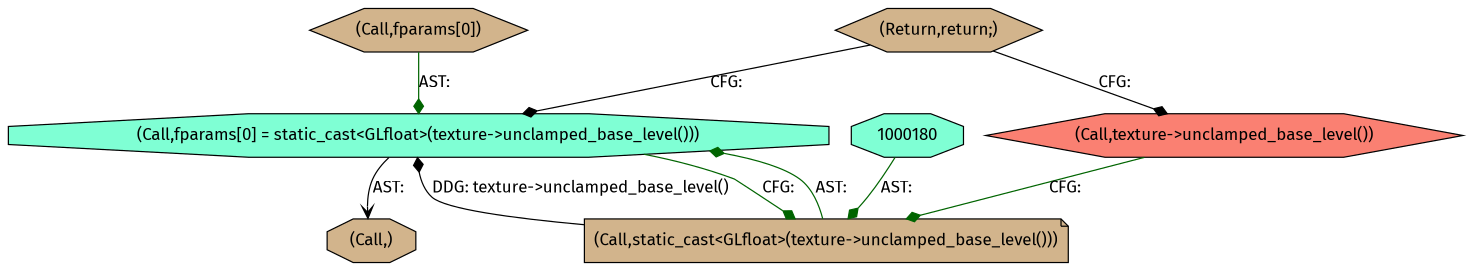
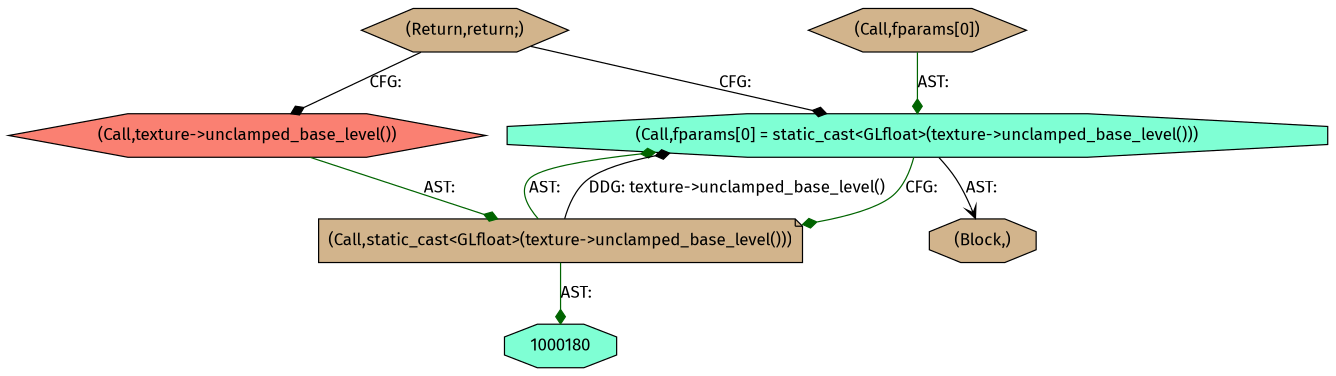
(878, 184) -> (561, 286)
(1068, 188) -> (442, 188)
(371, 241) -> (983, 241)
